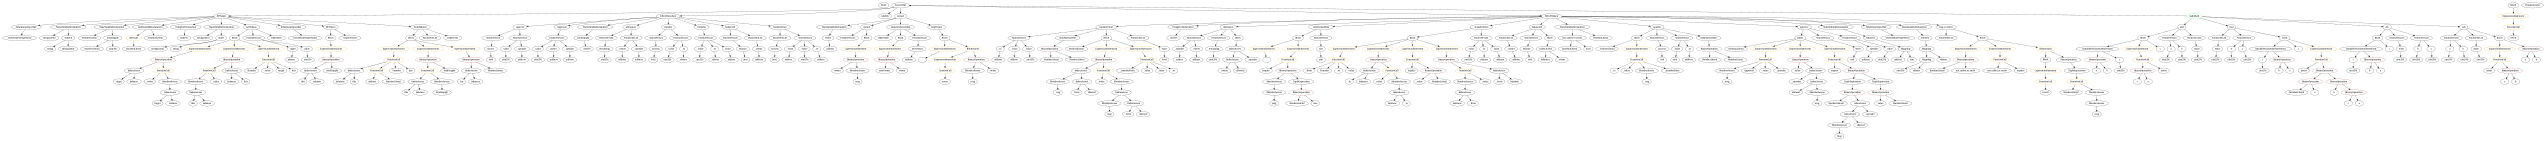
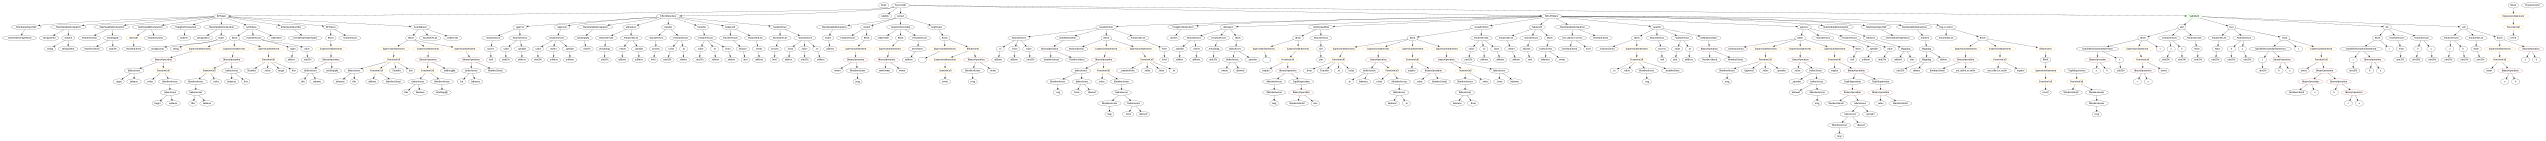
(1549, 11) -> (1547, 11)
(2068, 60) -> none
